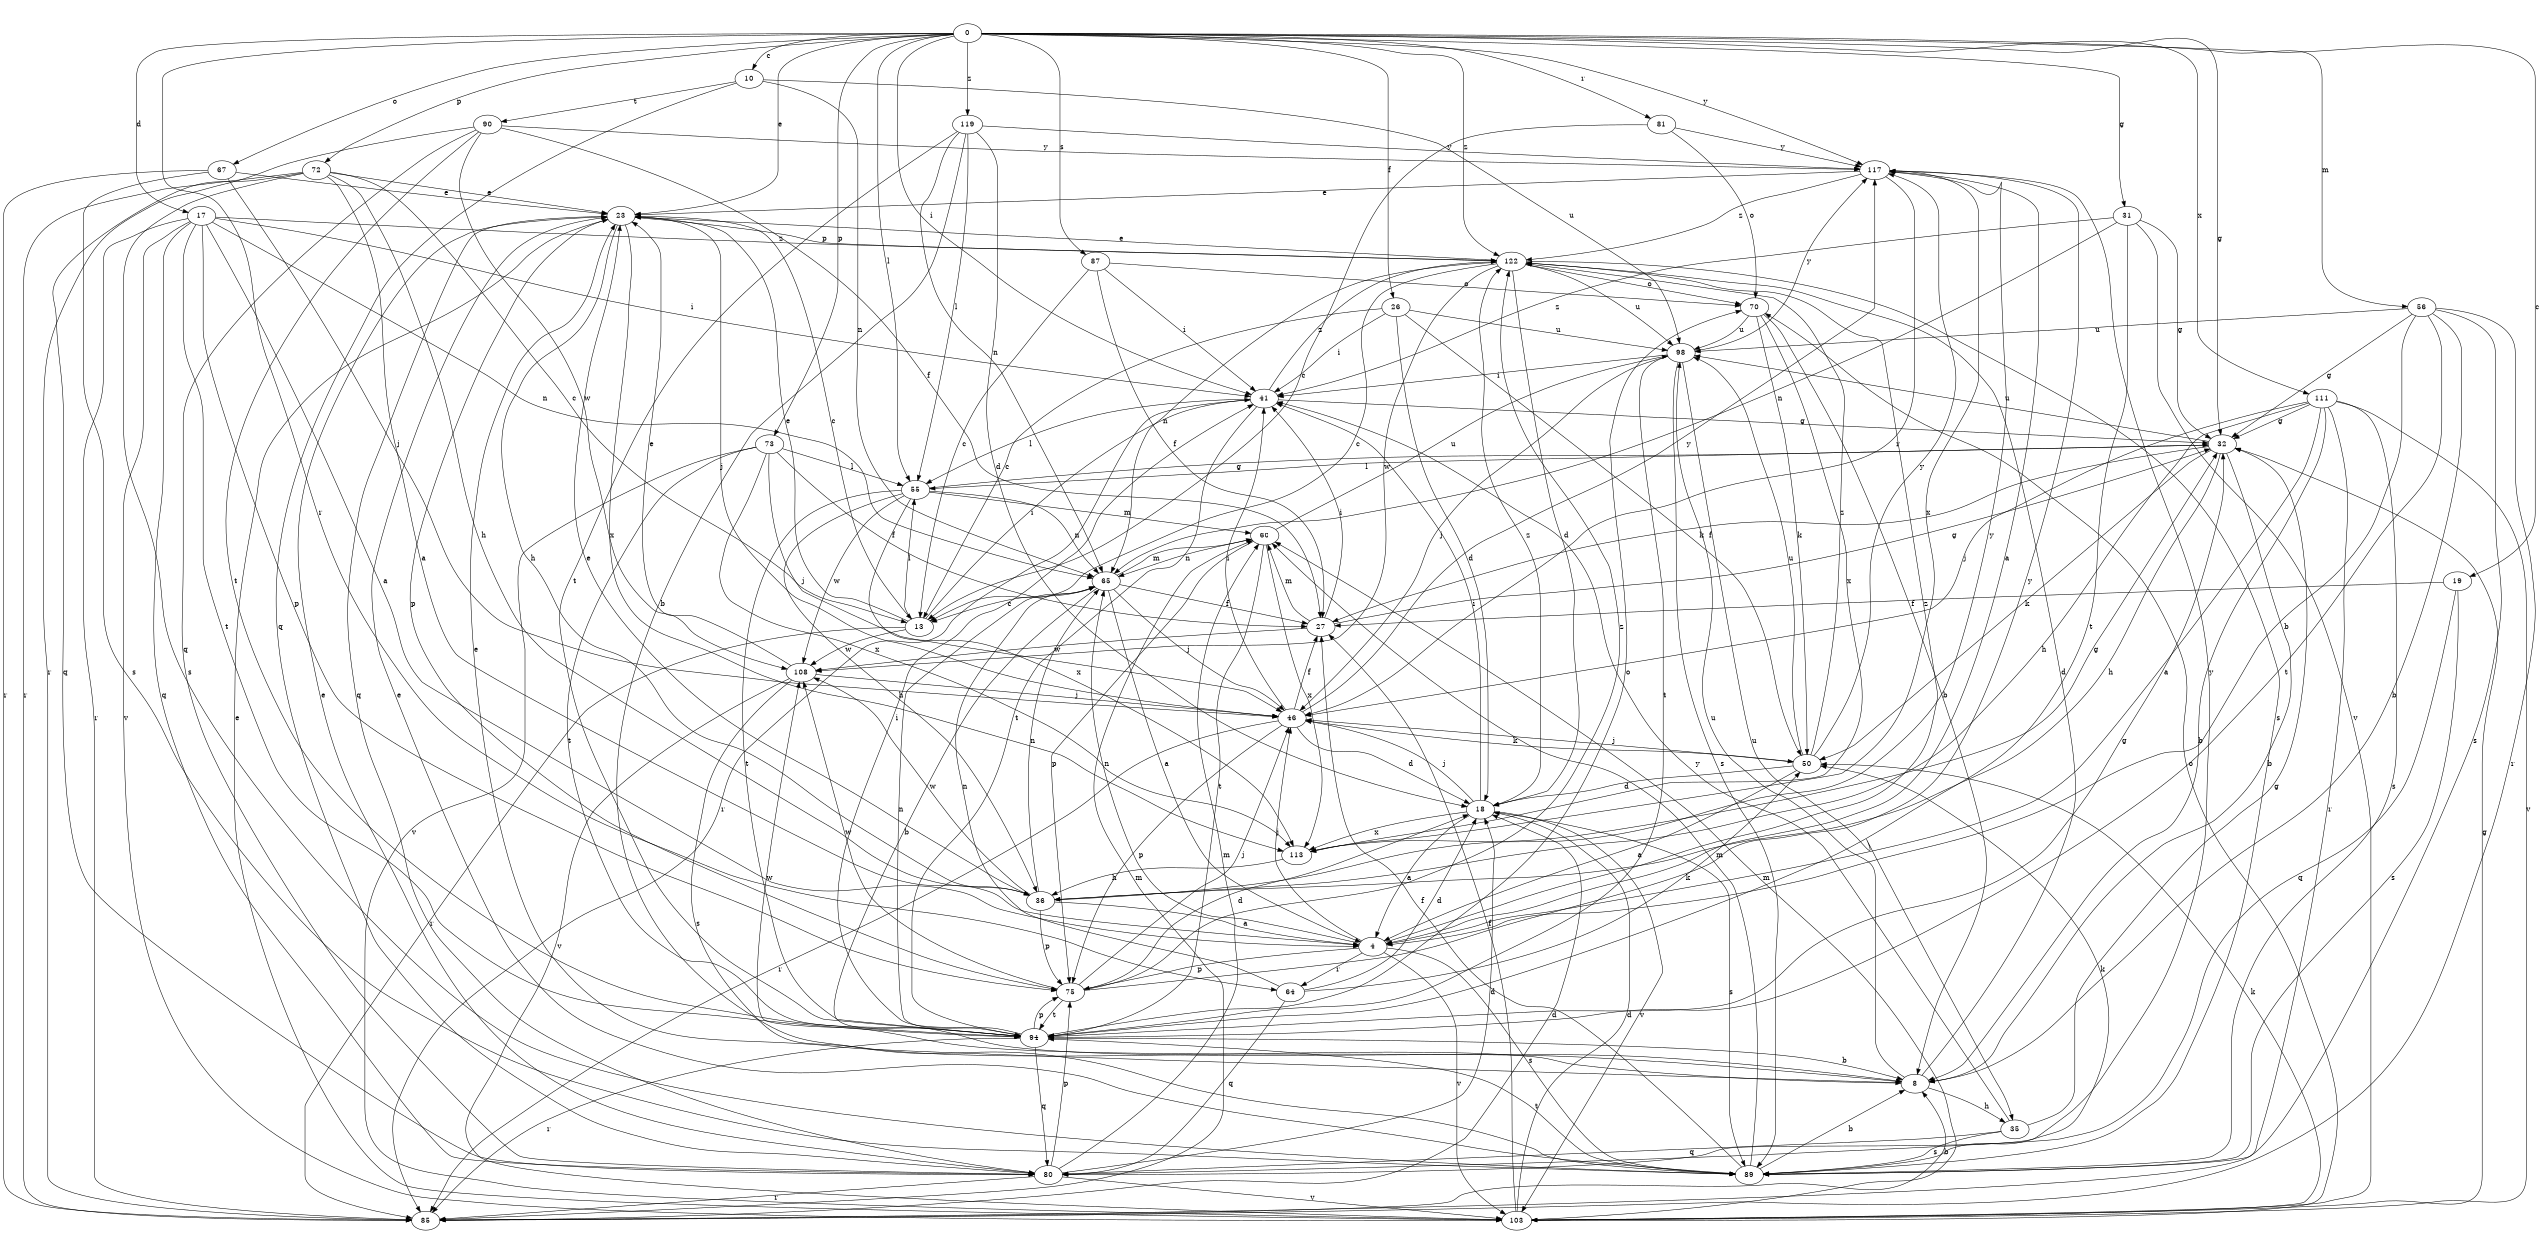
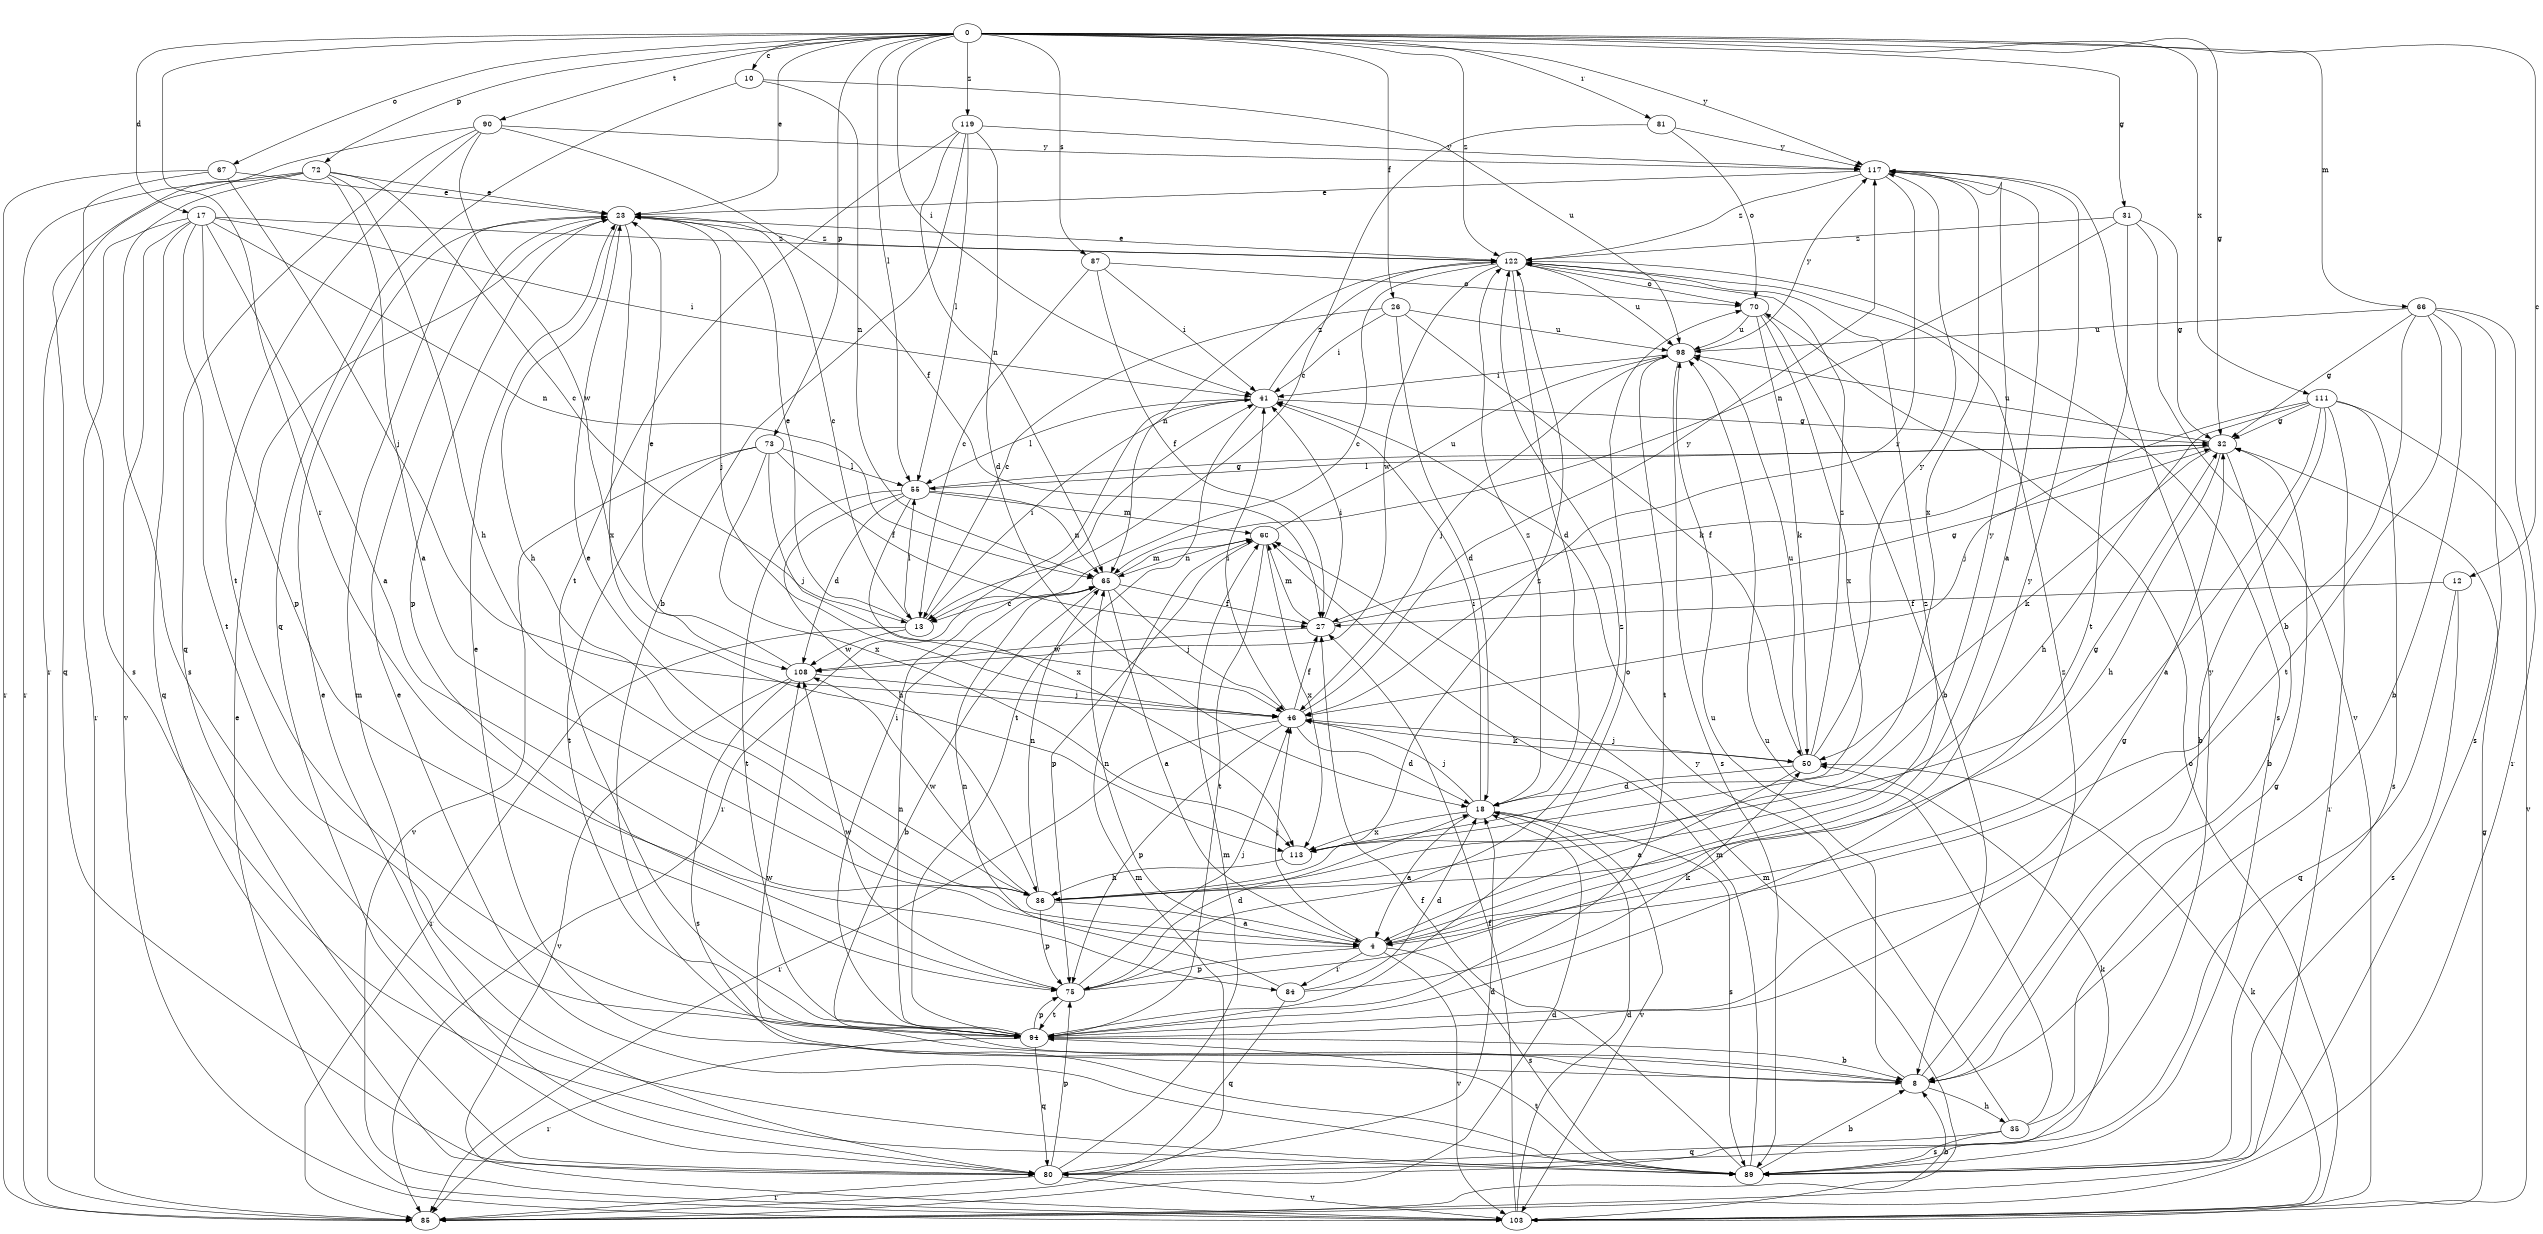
(621, 101) -> (726, 58)
(825, 239) -> (825, 239)
(1689, 265) -> (1822, 238)
(2422, 307) -> (2422, 307)
(837, 581) -> (837, 581)
(2458, 581) -> (2458, 581)
(2064, 673) -> (2064, 673)
(359, 695) -> (359, 695)
none -> (1436, 706)
(1753, 748) -> (1818, 784)
(1290, 992) -> (1290, 992)
